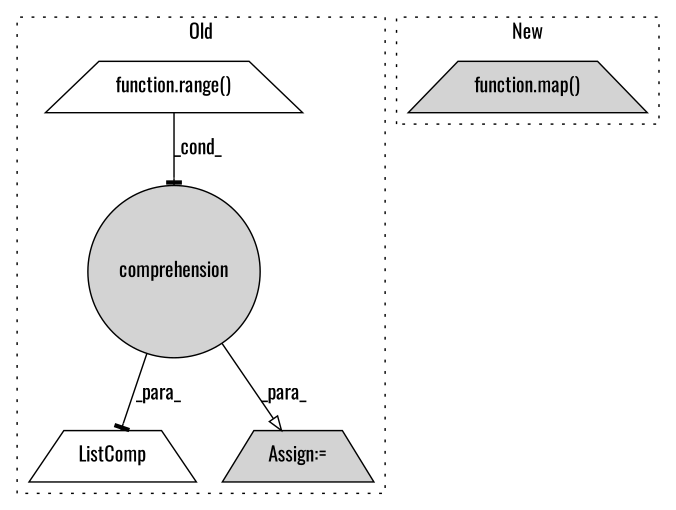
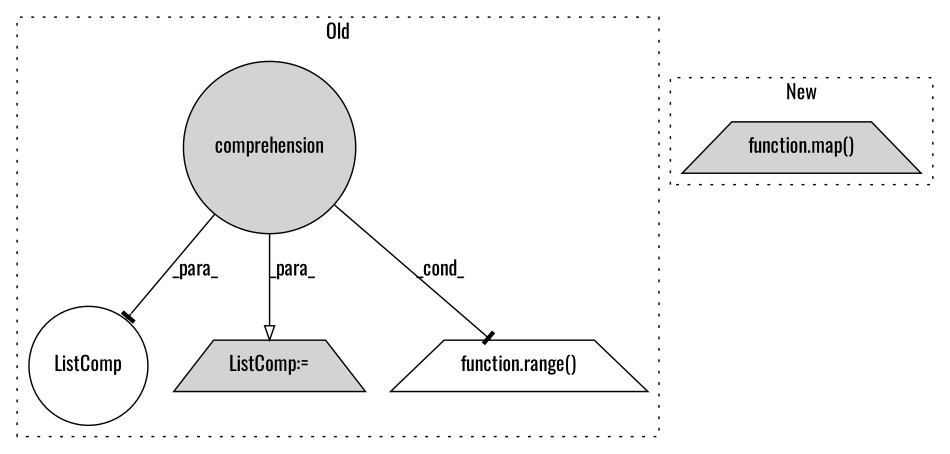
(174, 145) -> (410, 270)
(113, 456) -> (88, 366)
(298, 456) -> (270, 366)
